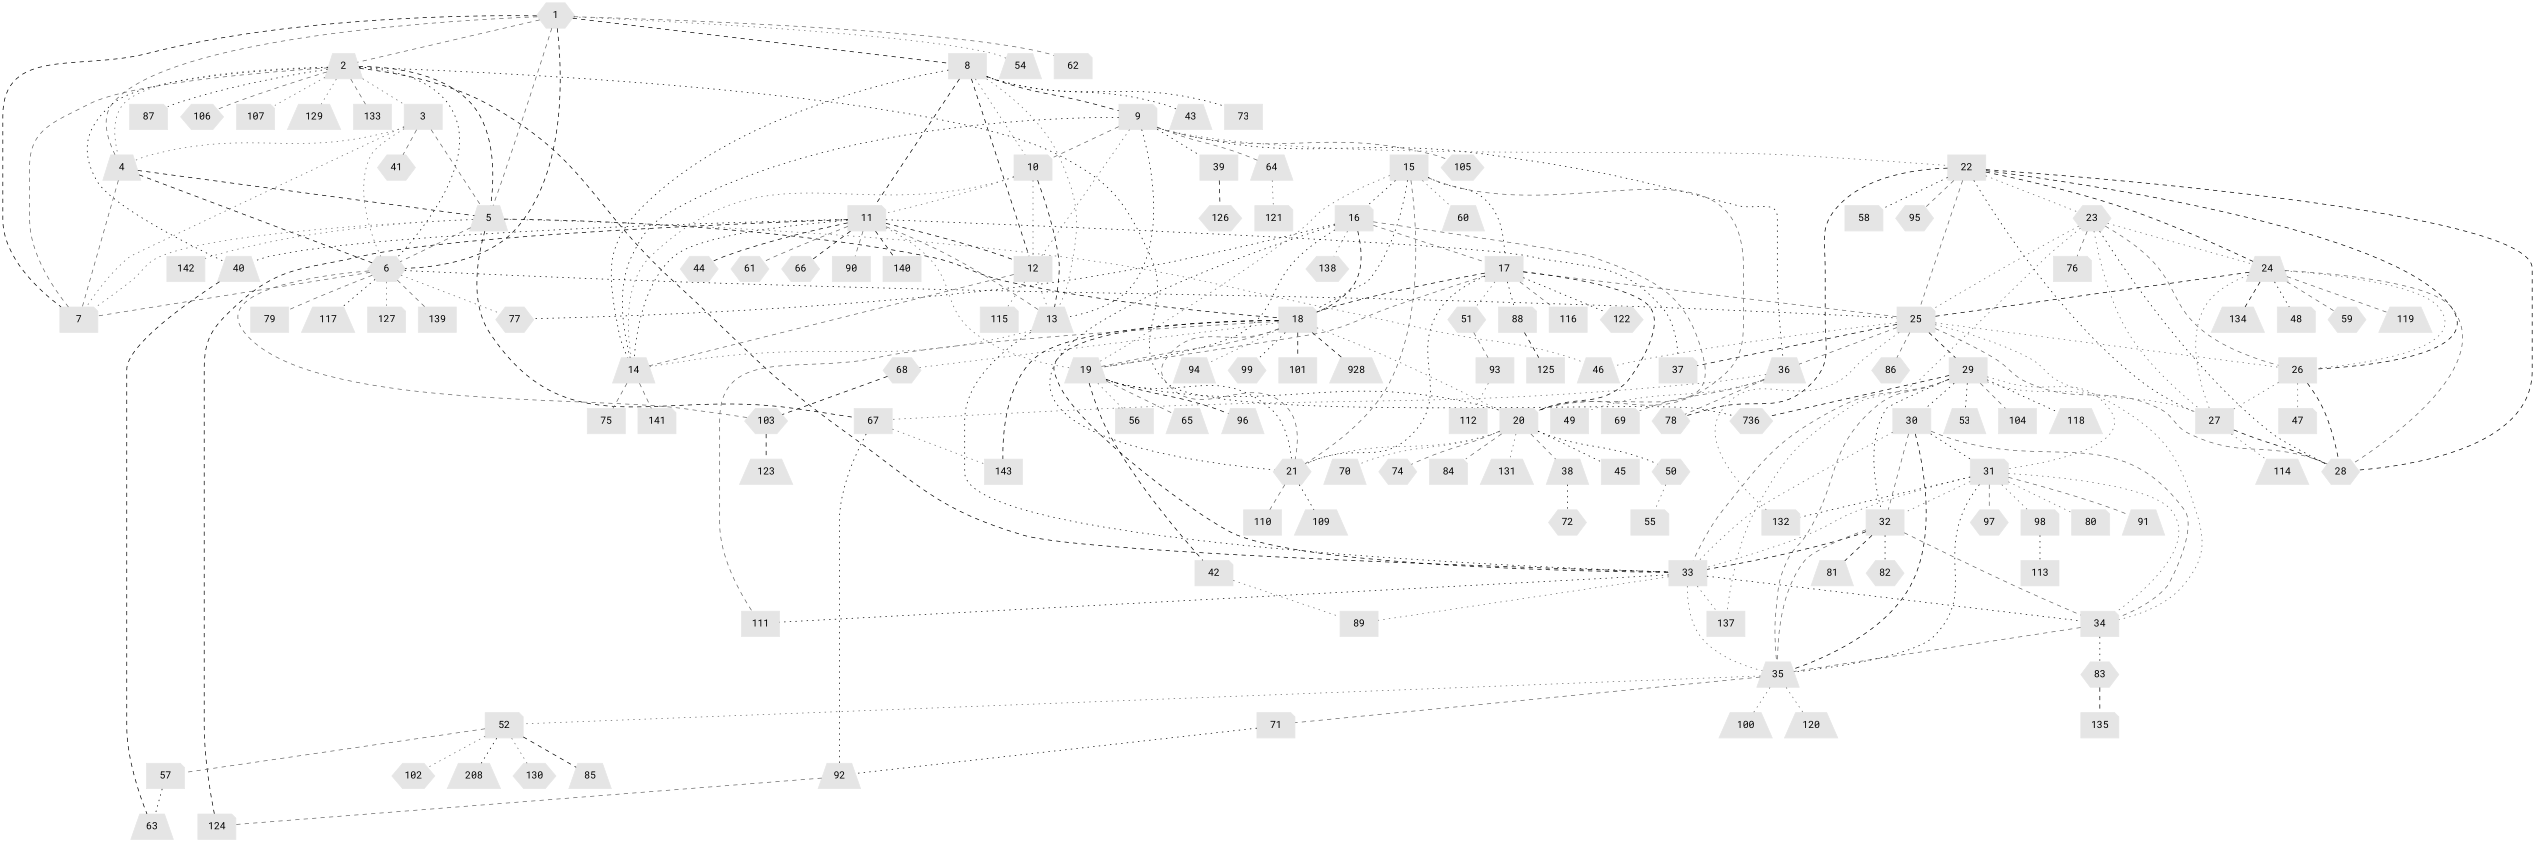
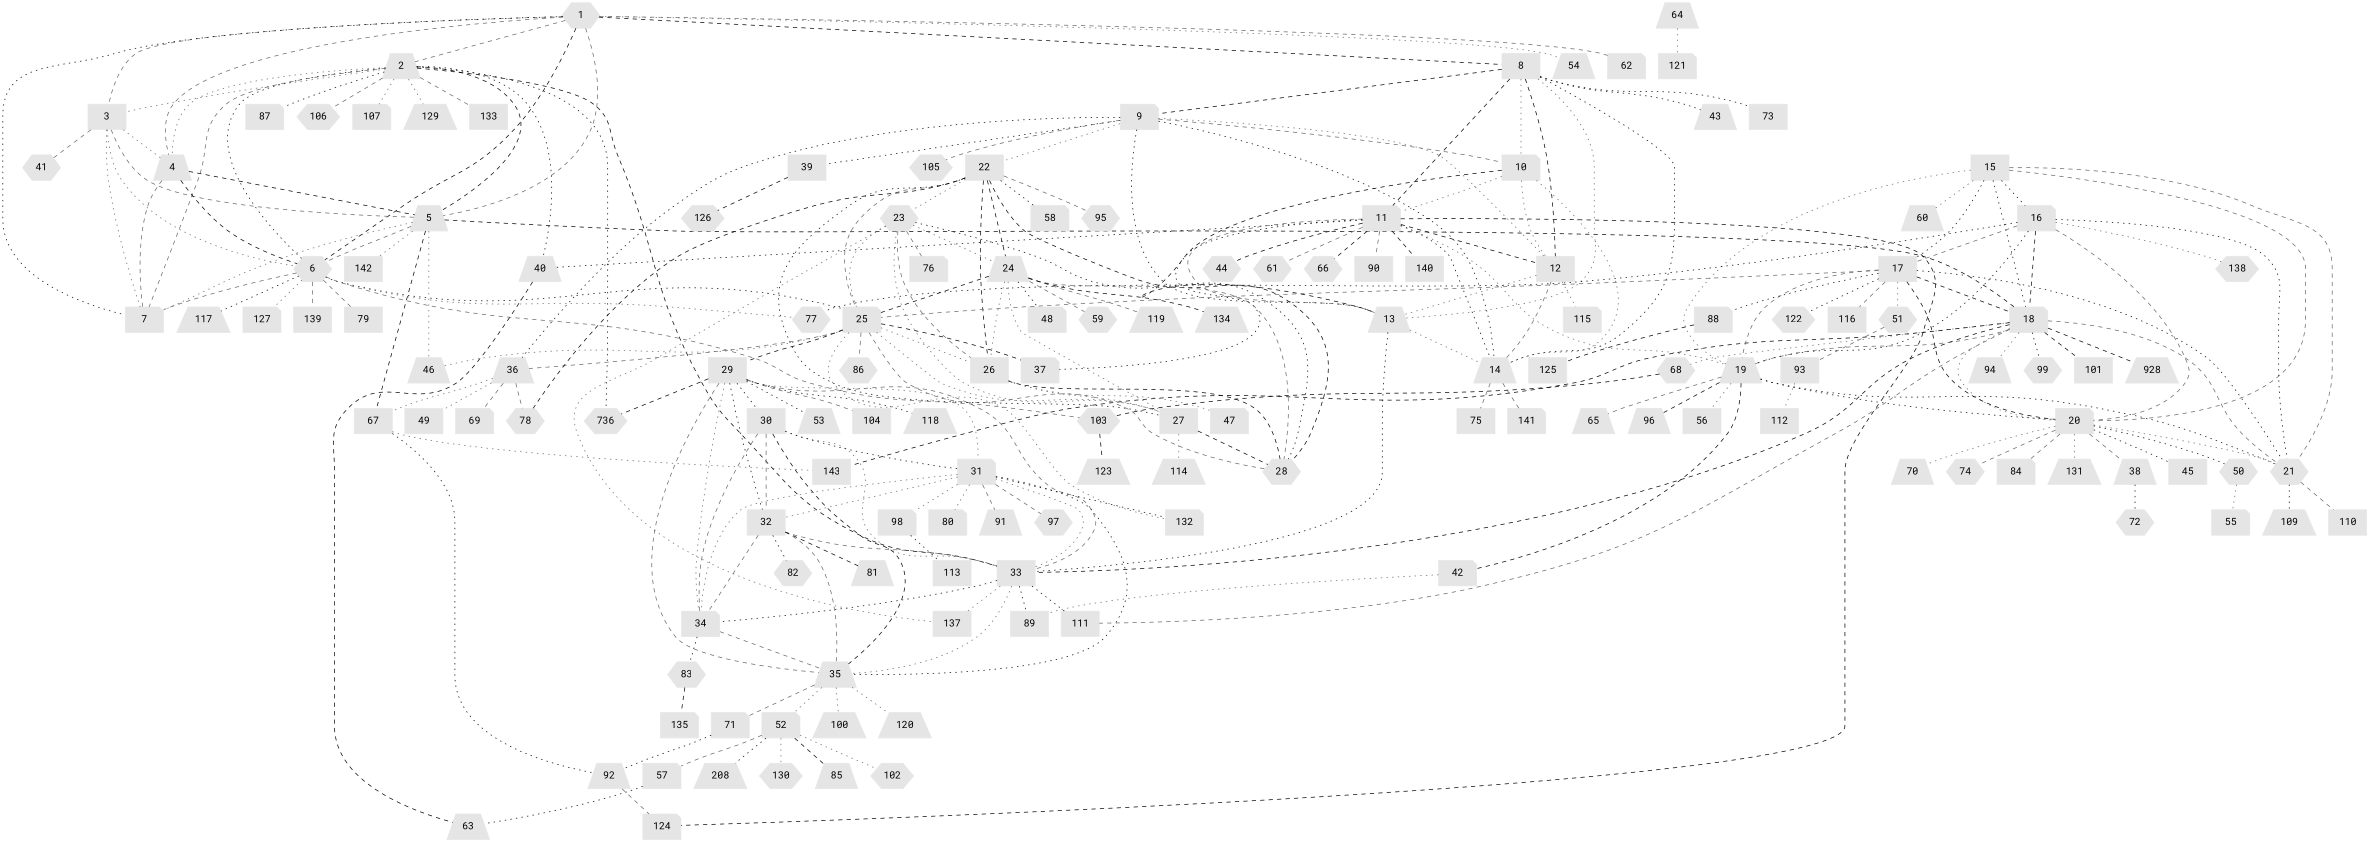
none -> (319, 28)
(150, 53) -> (134, 49)
(1215, 145) -> none
(1783, 554) -> (875, 548)
(1523, 599) -> (1023, 599)
